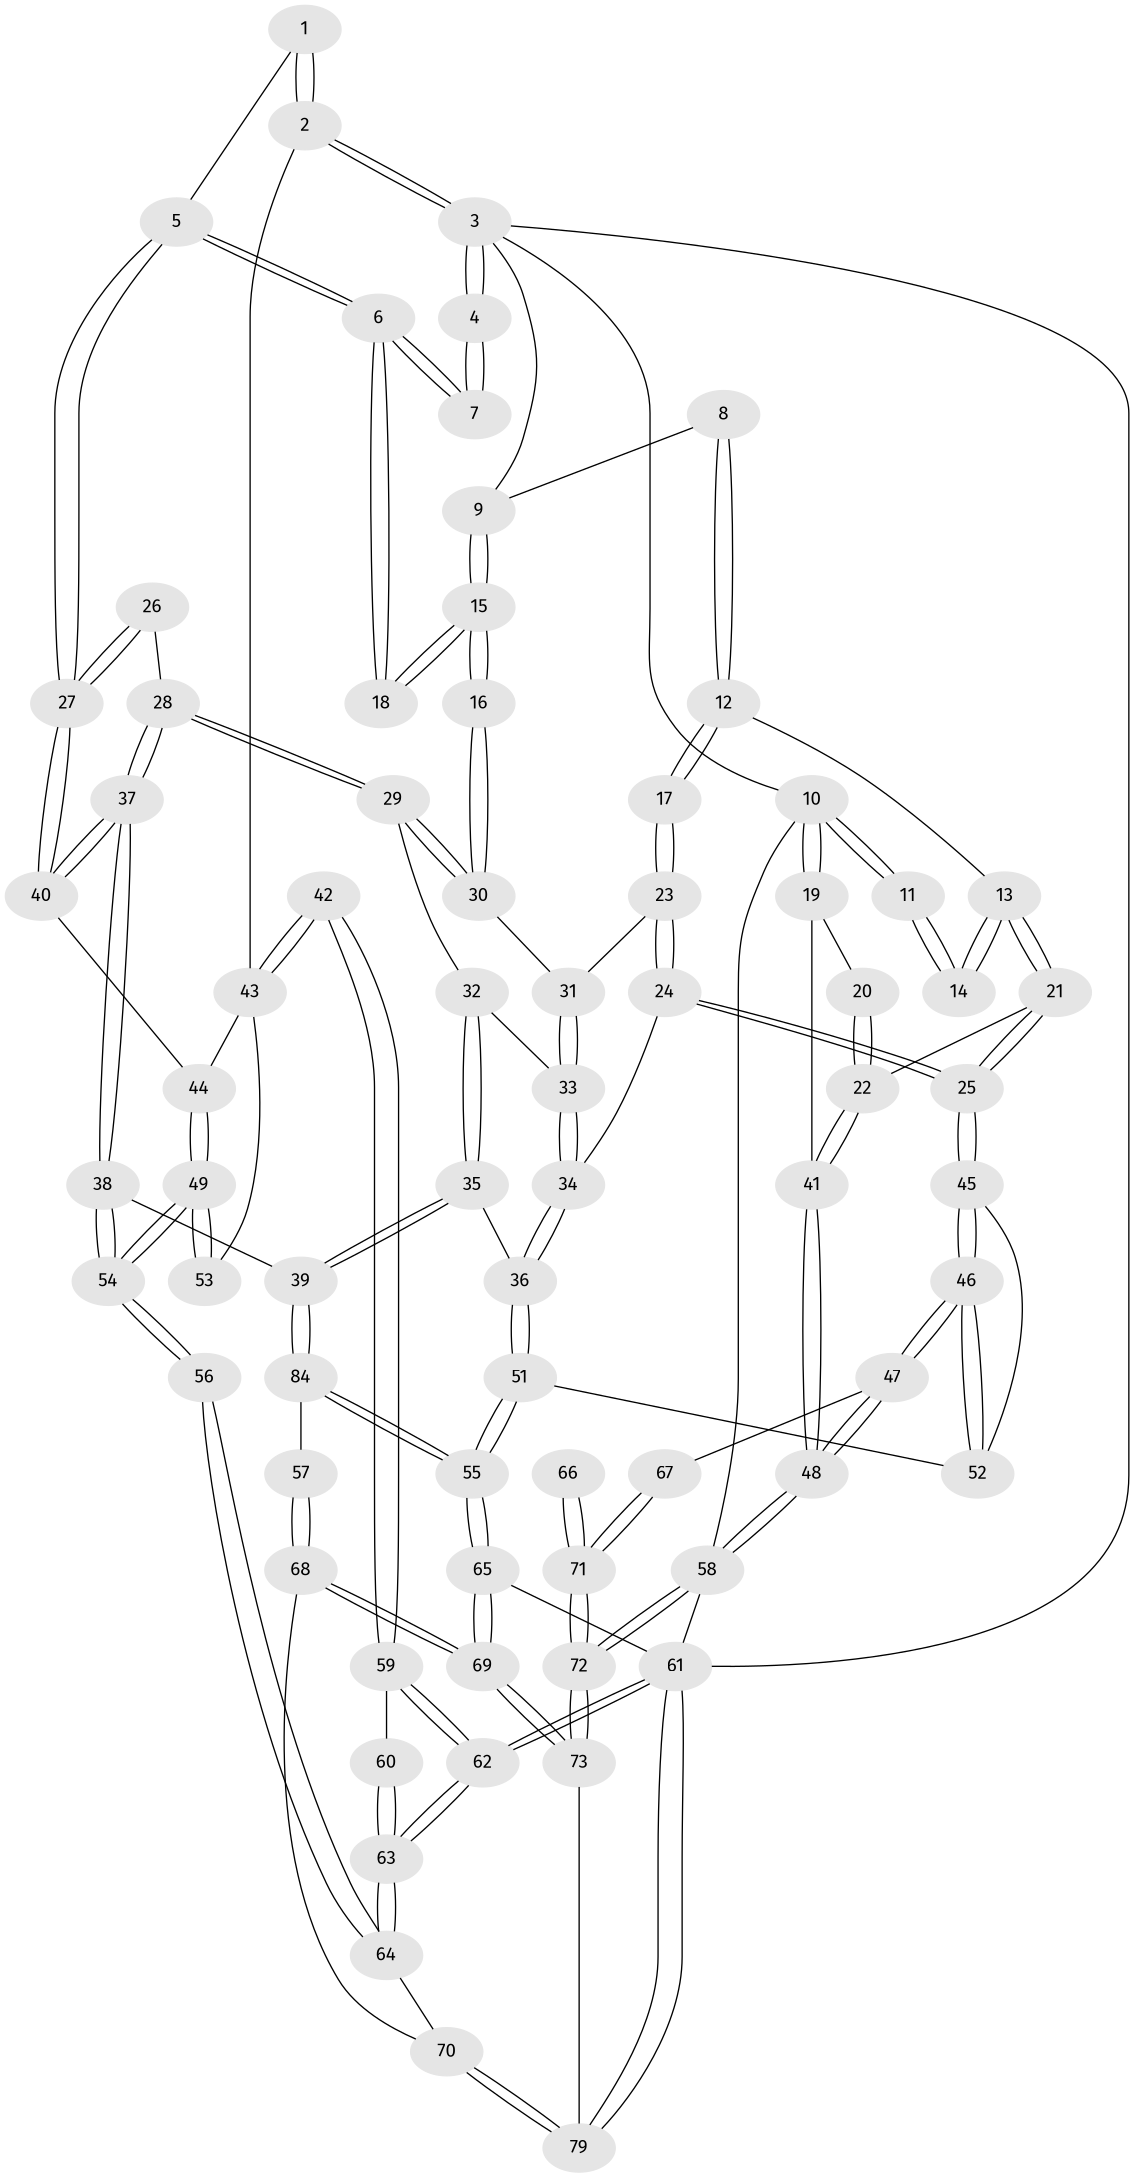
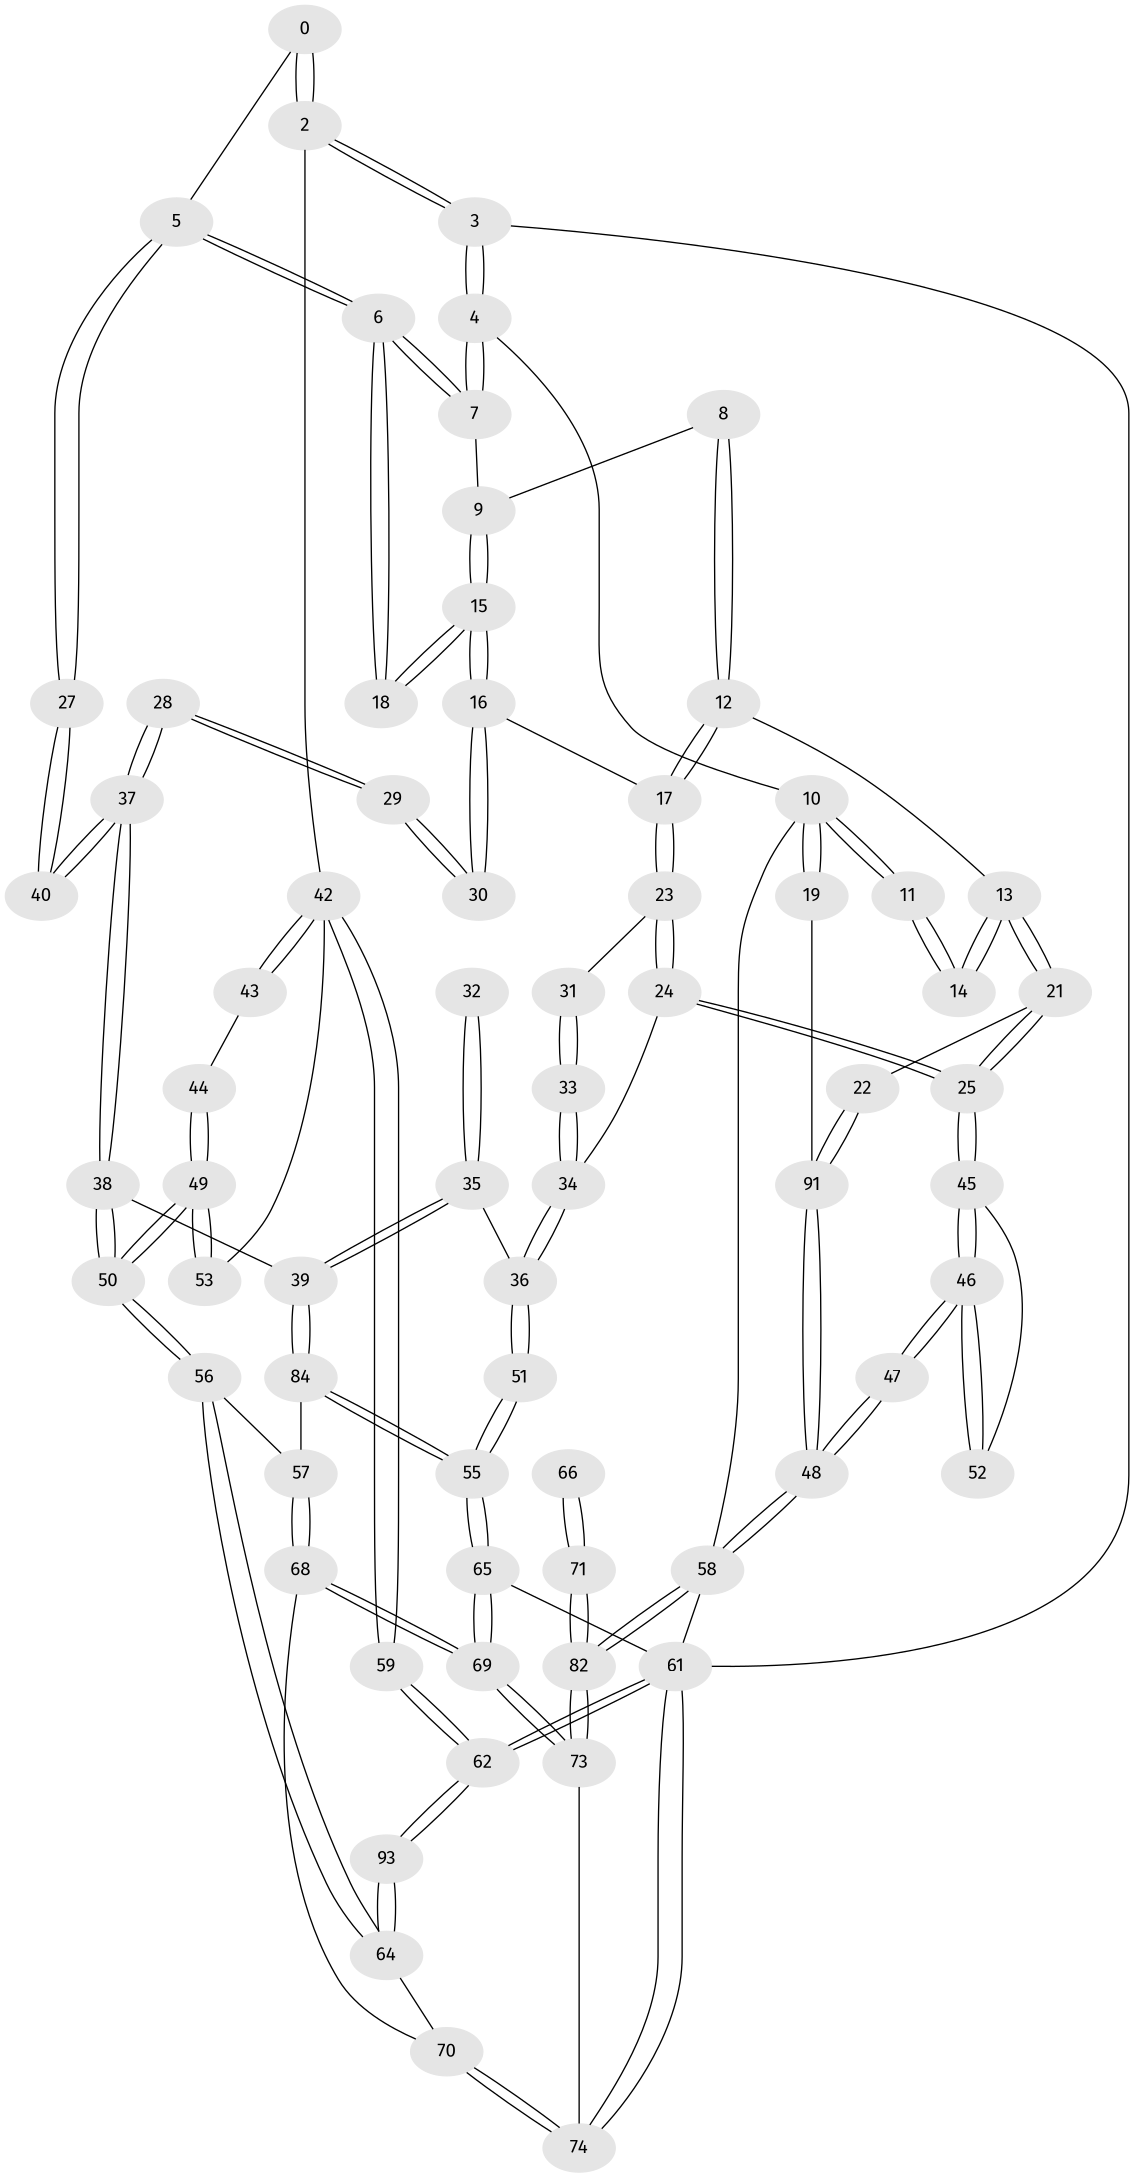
(305, 29) -> (305, 29)
(537, 366) -> (477, 463)
(650, 515) -> (599, 601)
(250, 555) -> (305, 511)
(152, 607) -> none
none -> (572, 752)
(422, 899) -> none
(524, 944) -> none
(863, 992) -> none
(133, 1007) -> none
(520, 1040) -> none
(258, 1142) -> (307, 1102)
(812, 1185) -> (812, 1185)
(108, 1281) -> (108, 1281)
none -> (253, 1426)
(749, 1426) -> none
(665, 1474) -> none
(579, 1667) -> (579, 1667)
(387, 1763) -> none
(387, 1859) -> (387, 1859)
(579, 2148) -> (579, 2148)
